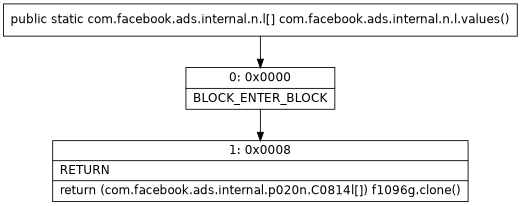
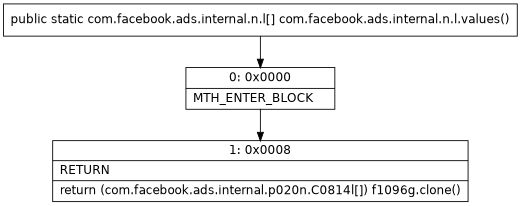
(260, 98) -> (253, 98)
